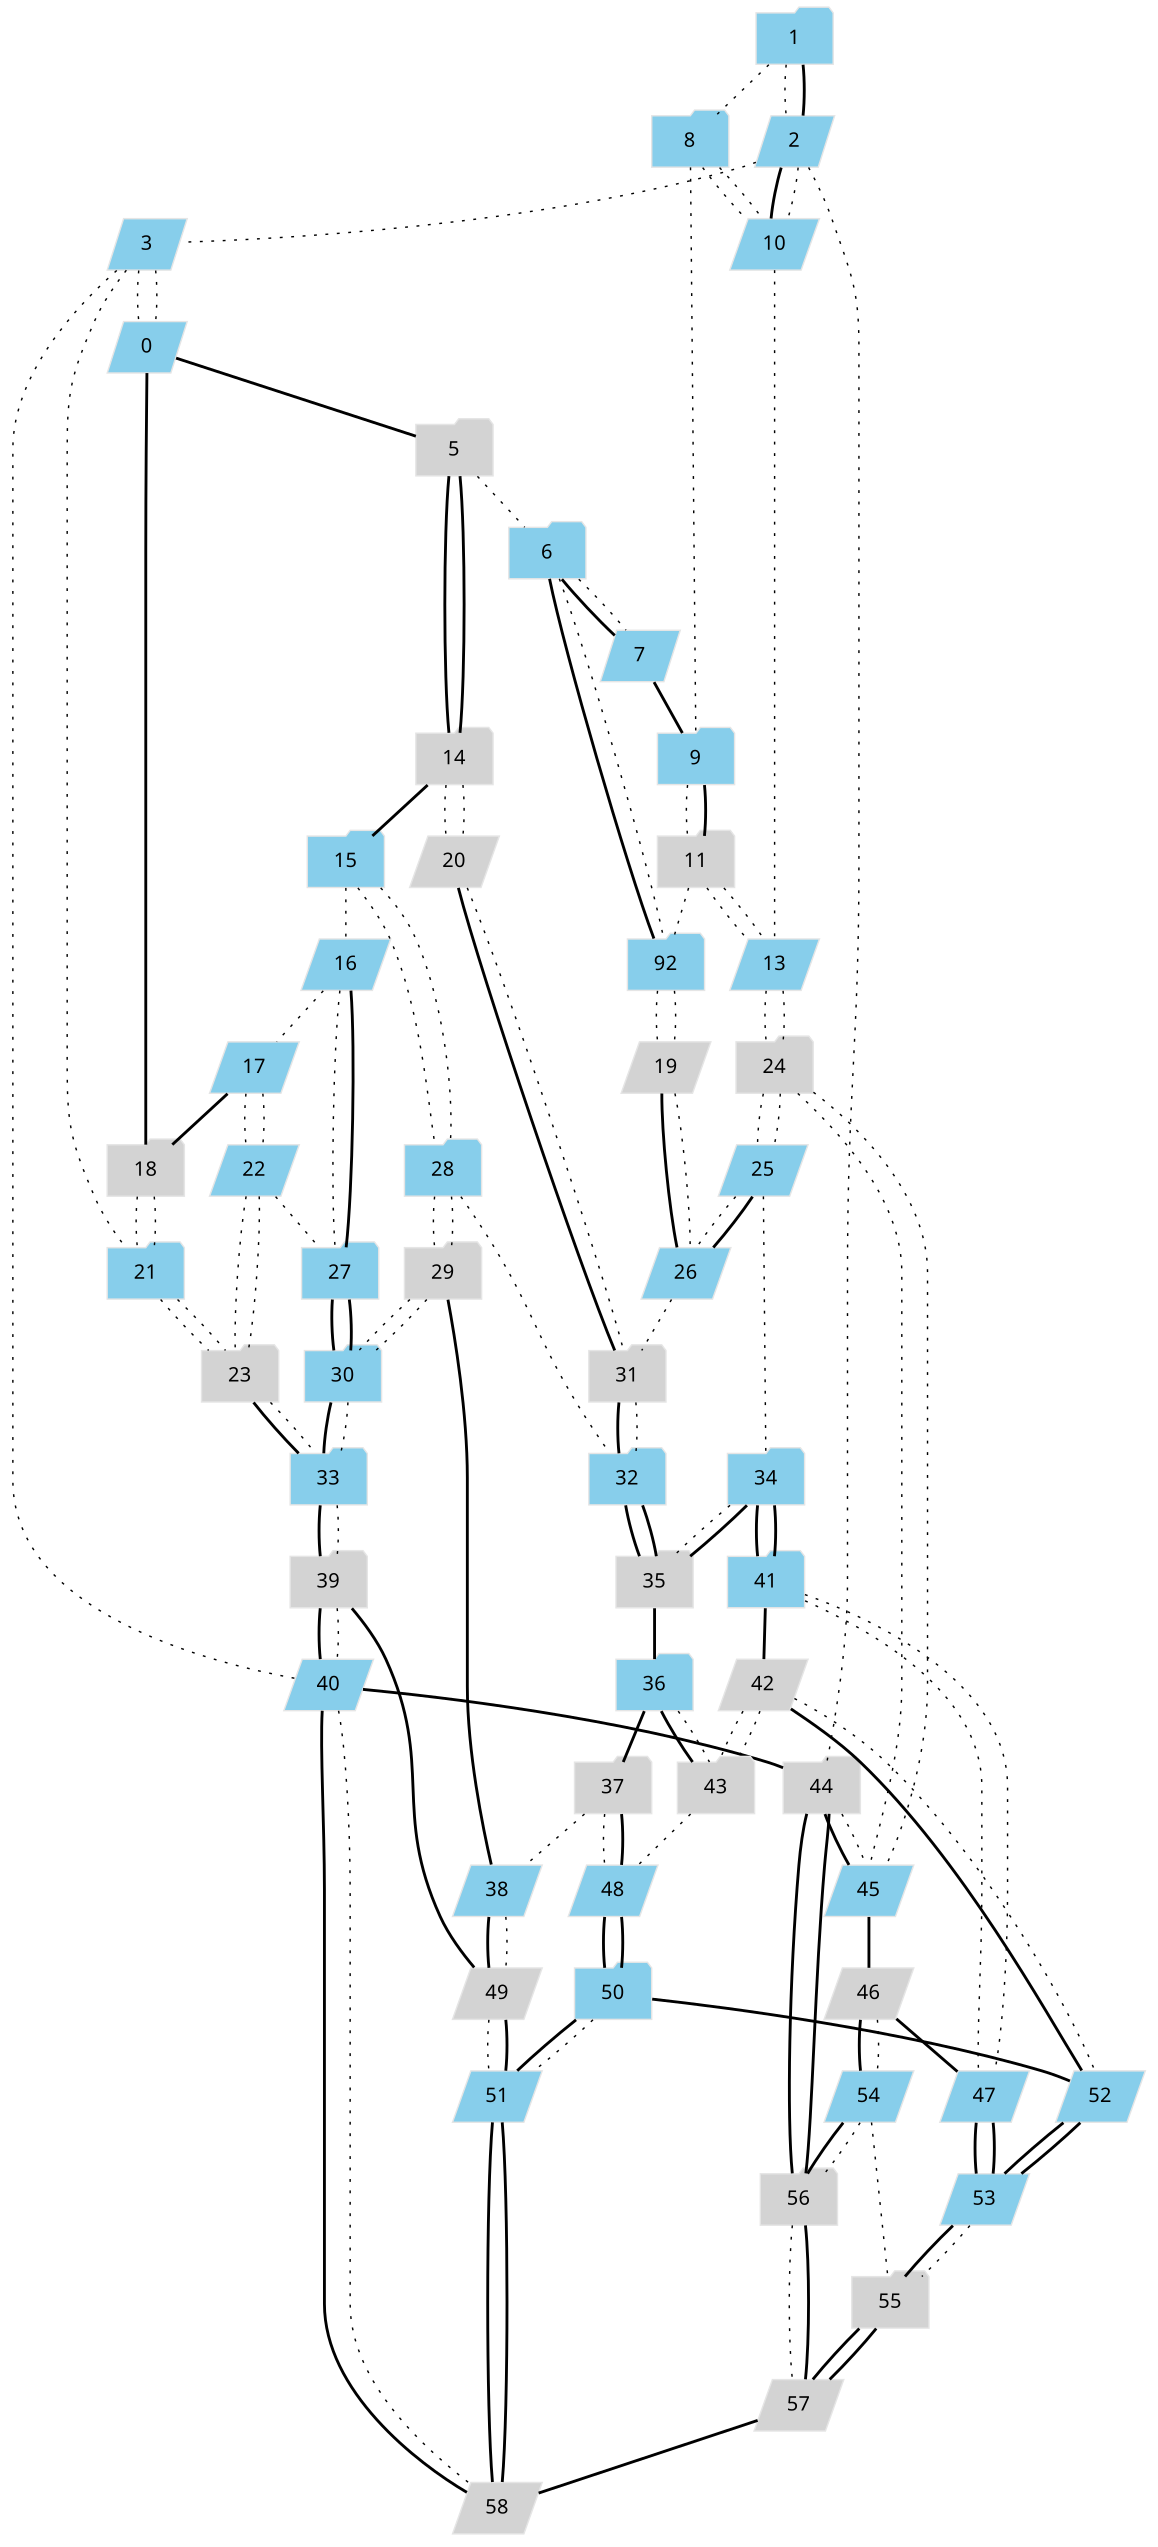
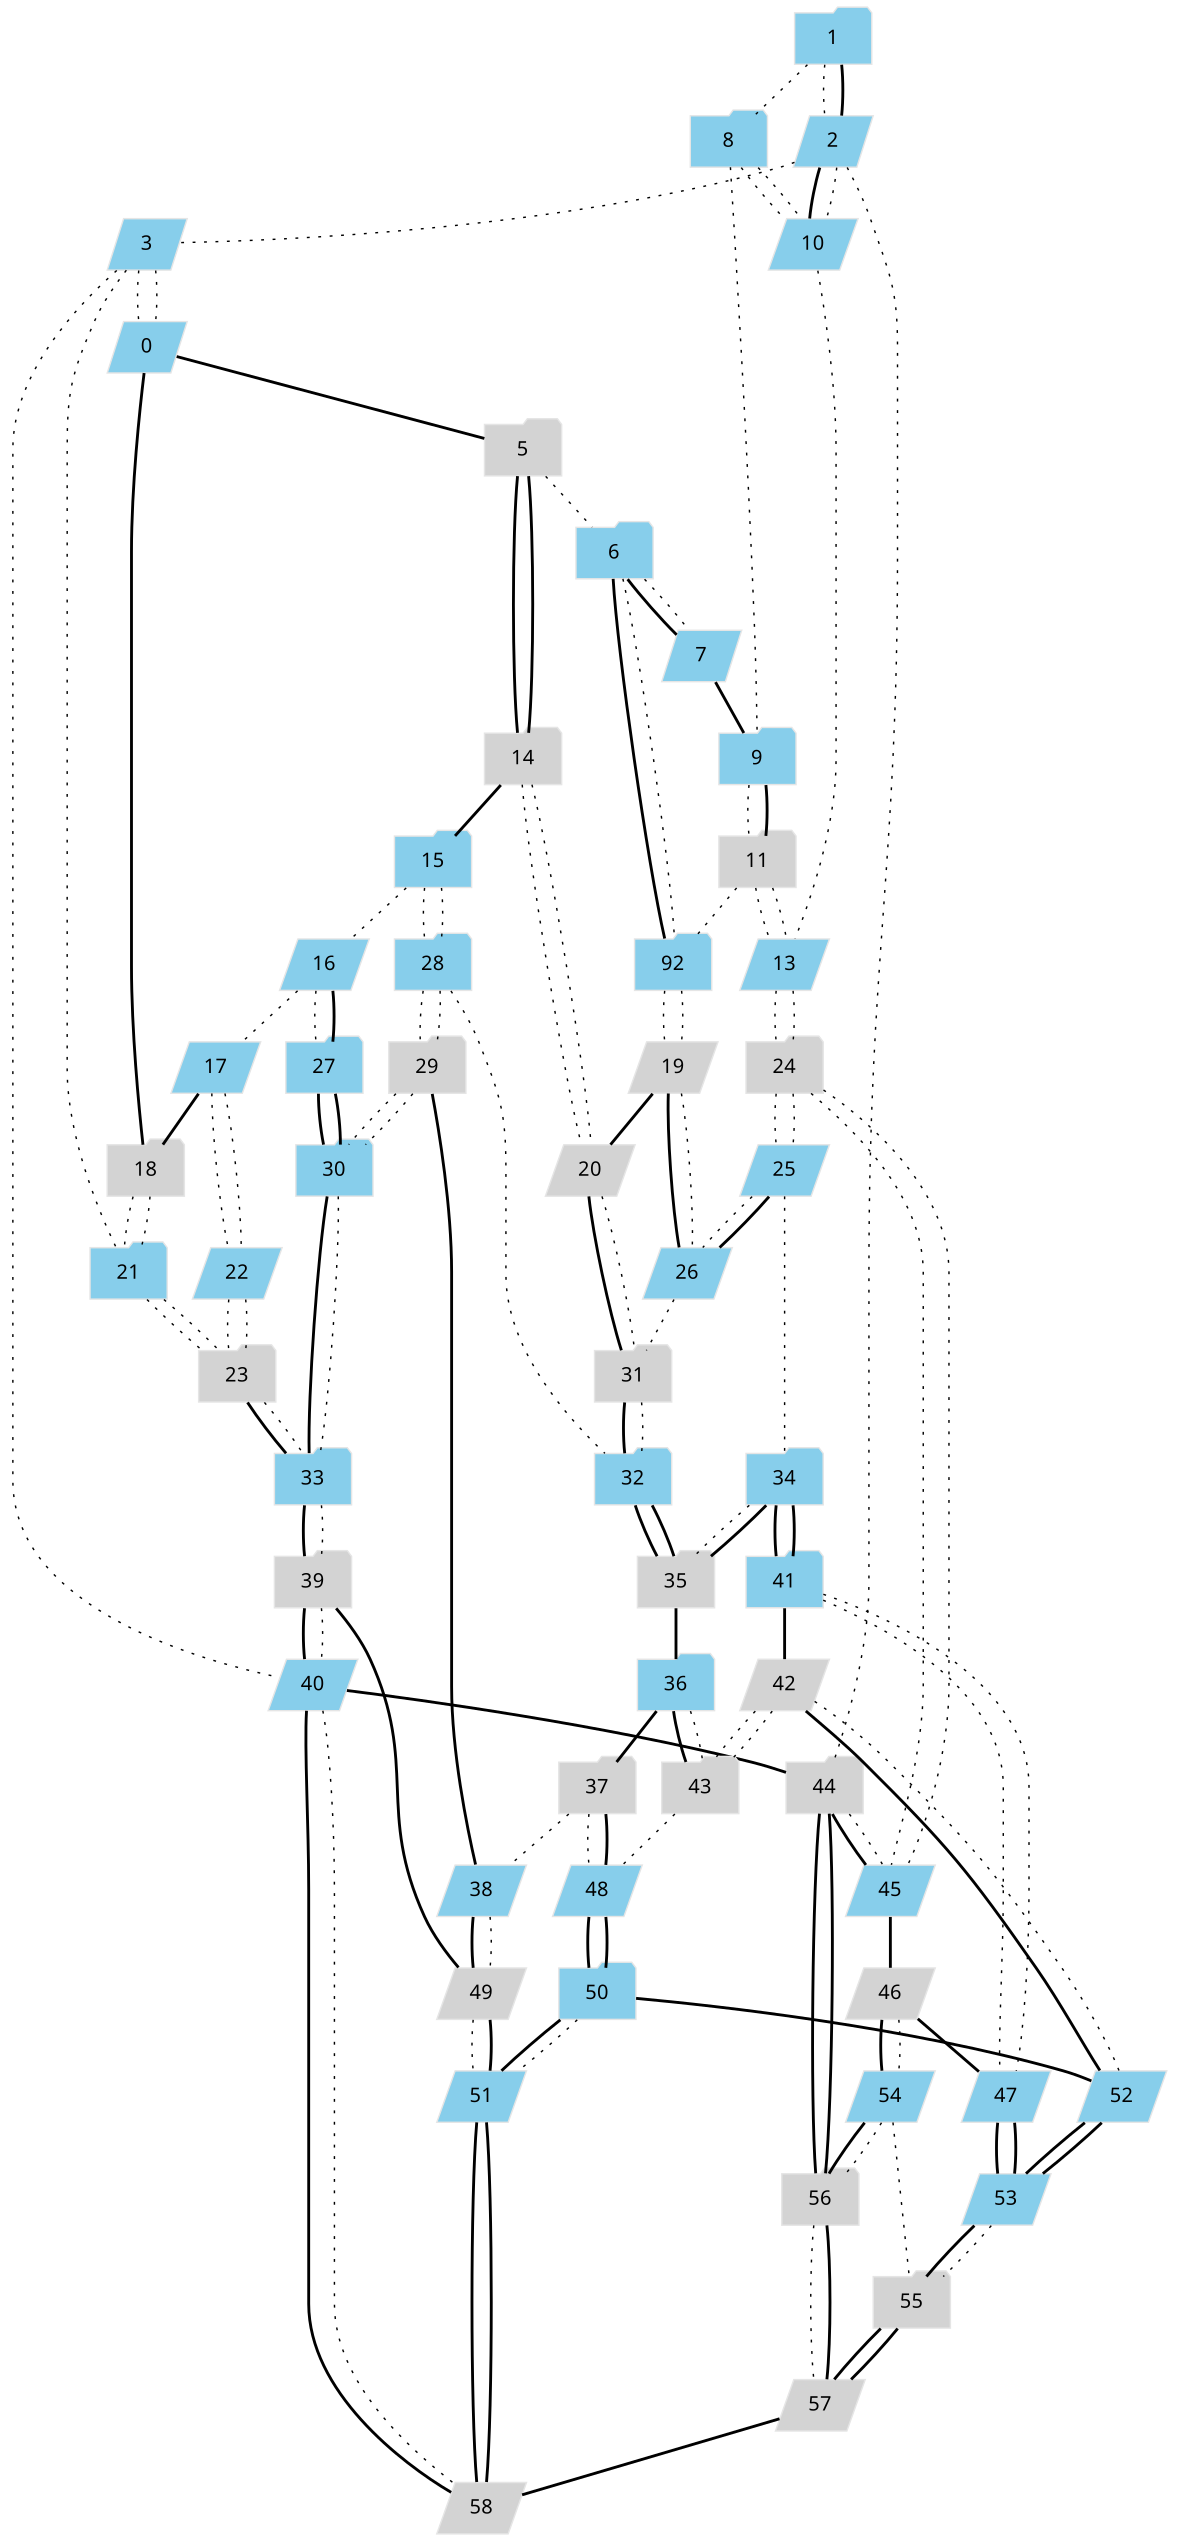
none -> (632, 1119)
(297, 1222) -> none
